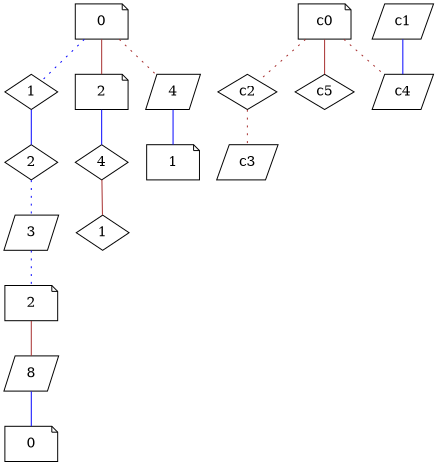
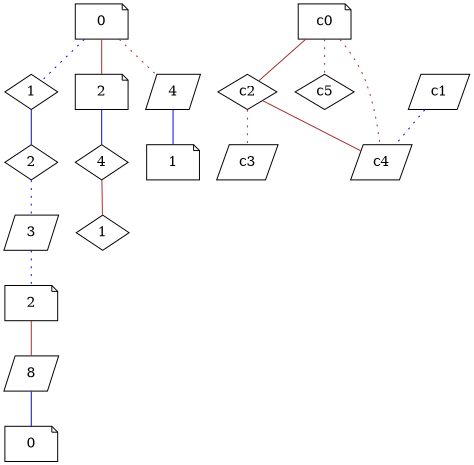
(325, 57) -> (325, 57)
(403, 57) -> (410, 127)
(282, 60) -> (282, 60)
none -> (312, 126)
